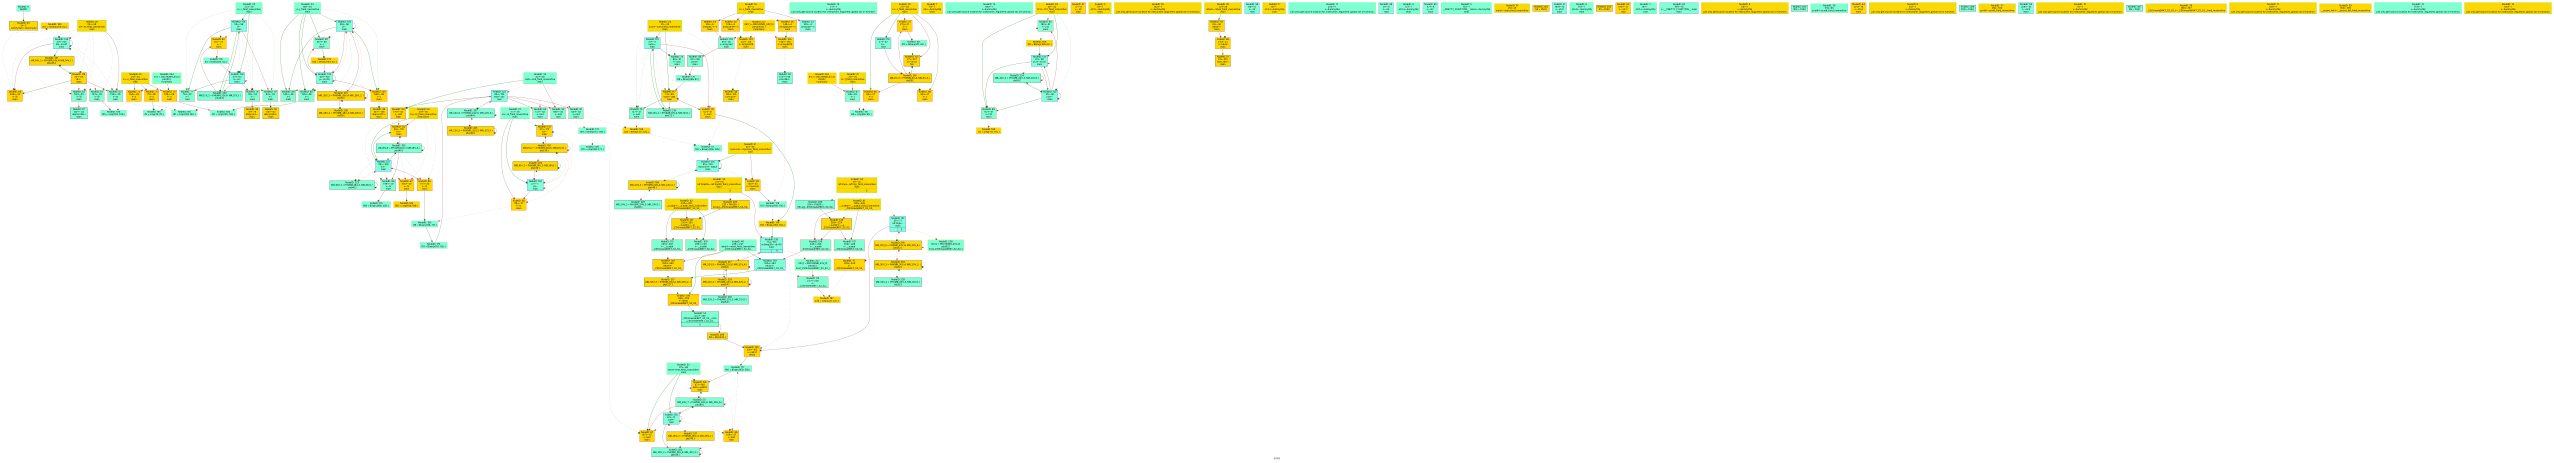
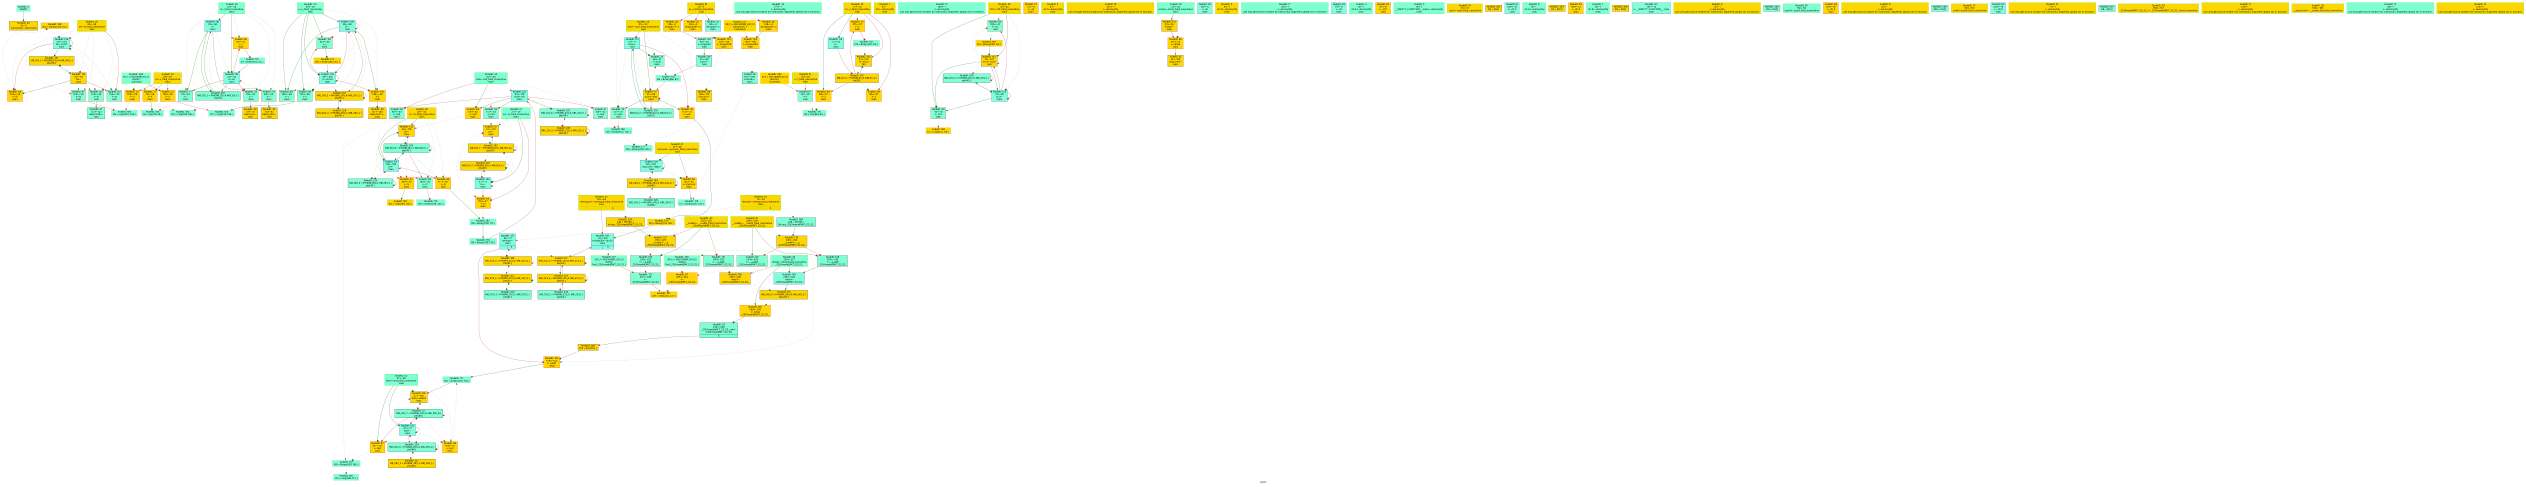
(1223, 8) -> (1176, 8)
(1431, 8) -> (1383, 8)
none -> (1621, 8)
(785, 60) -> (760, 51)
(1040, 61) -> (989, 61)
(203, 70) -> (236, 62)
(149, 87) -> (134, 86)
(423, 117) -> (422, 117)
(637, 131) -> (618, 131)
(921, 232) -> (534, 250)
(792, 274) -> (646, 269)
(610, 288) -> (362, 455)
(681, 427) -> (411, 454)
